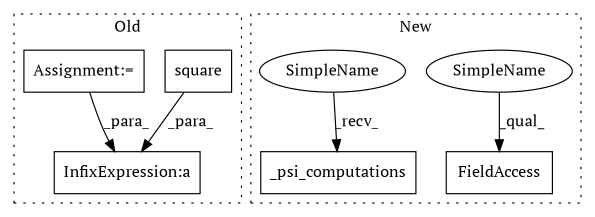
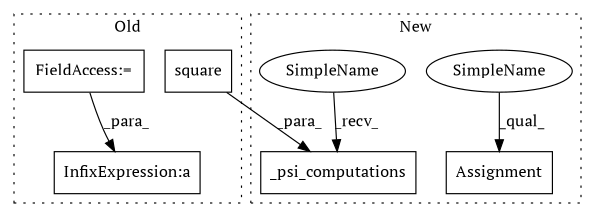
(84, 71) -> (84, 71)
(166, 117) -> (264, 119)
(499, 173) -> (499, 173)
